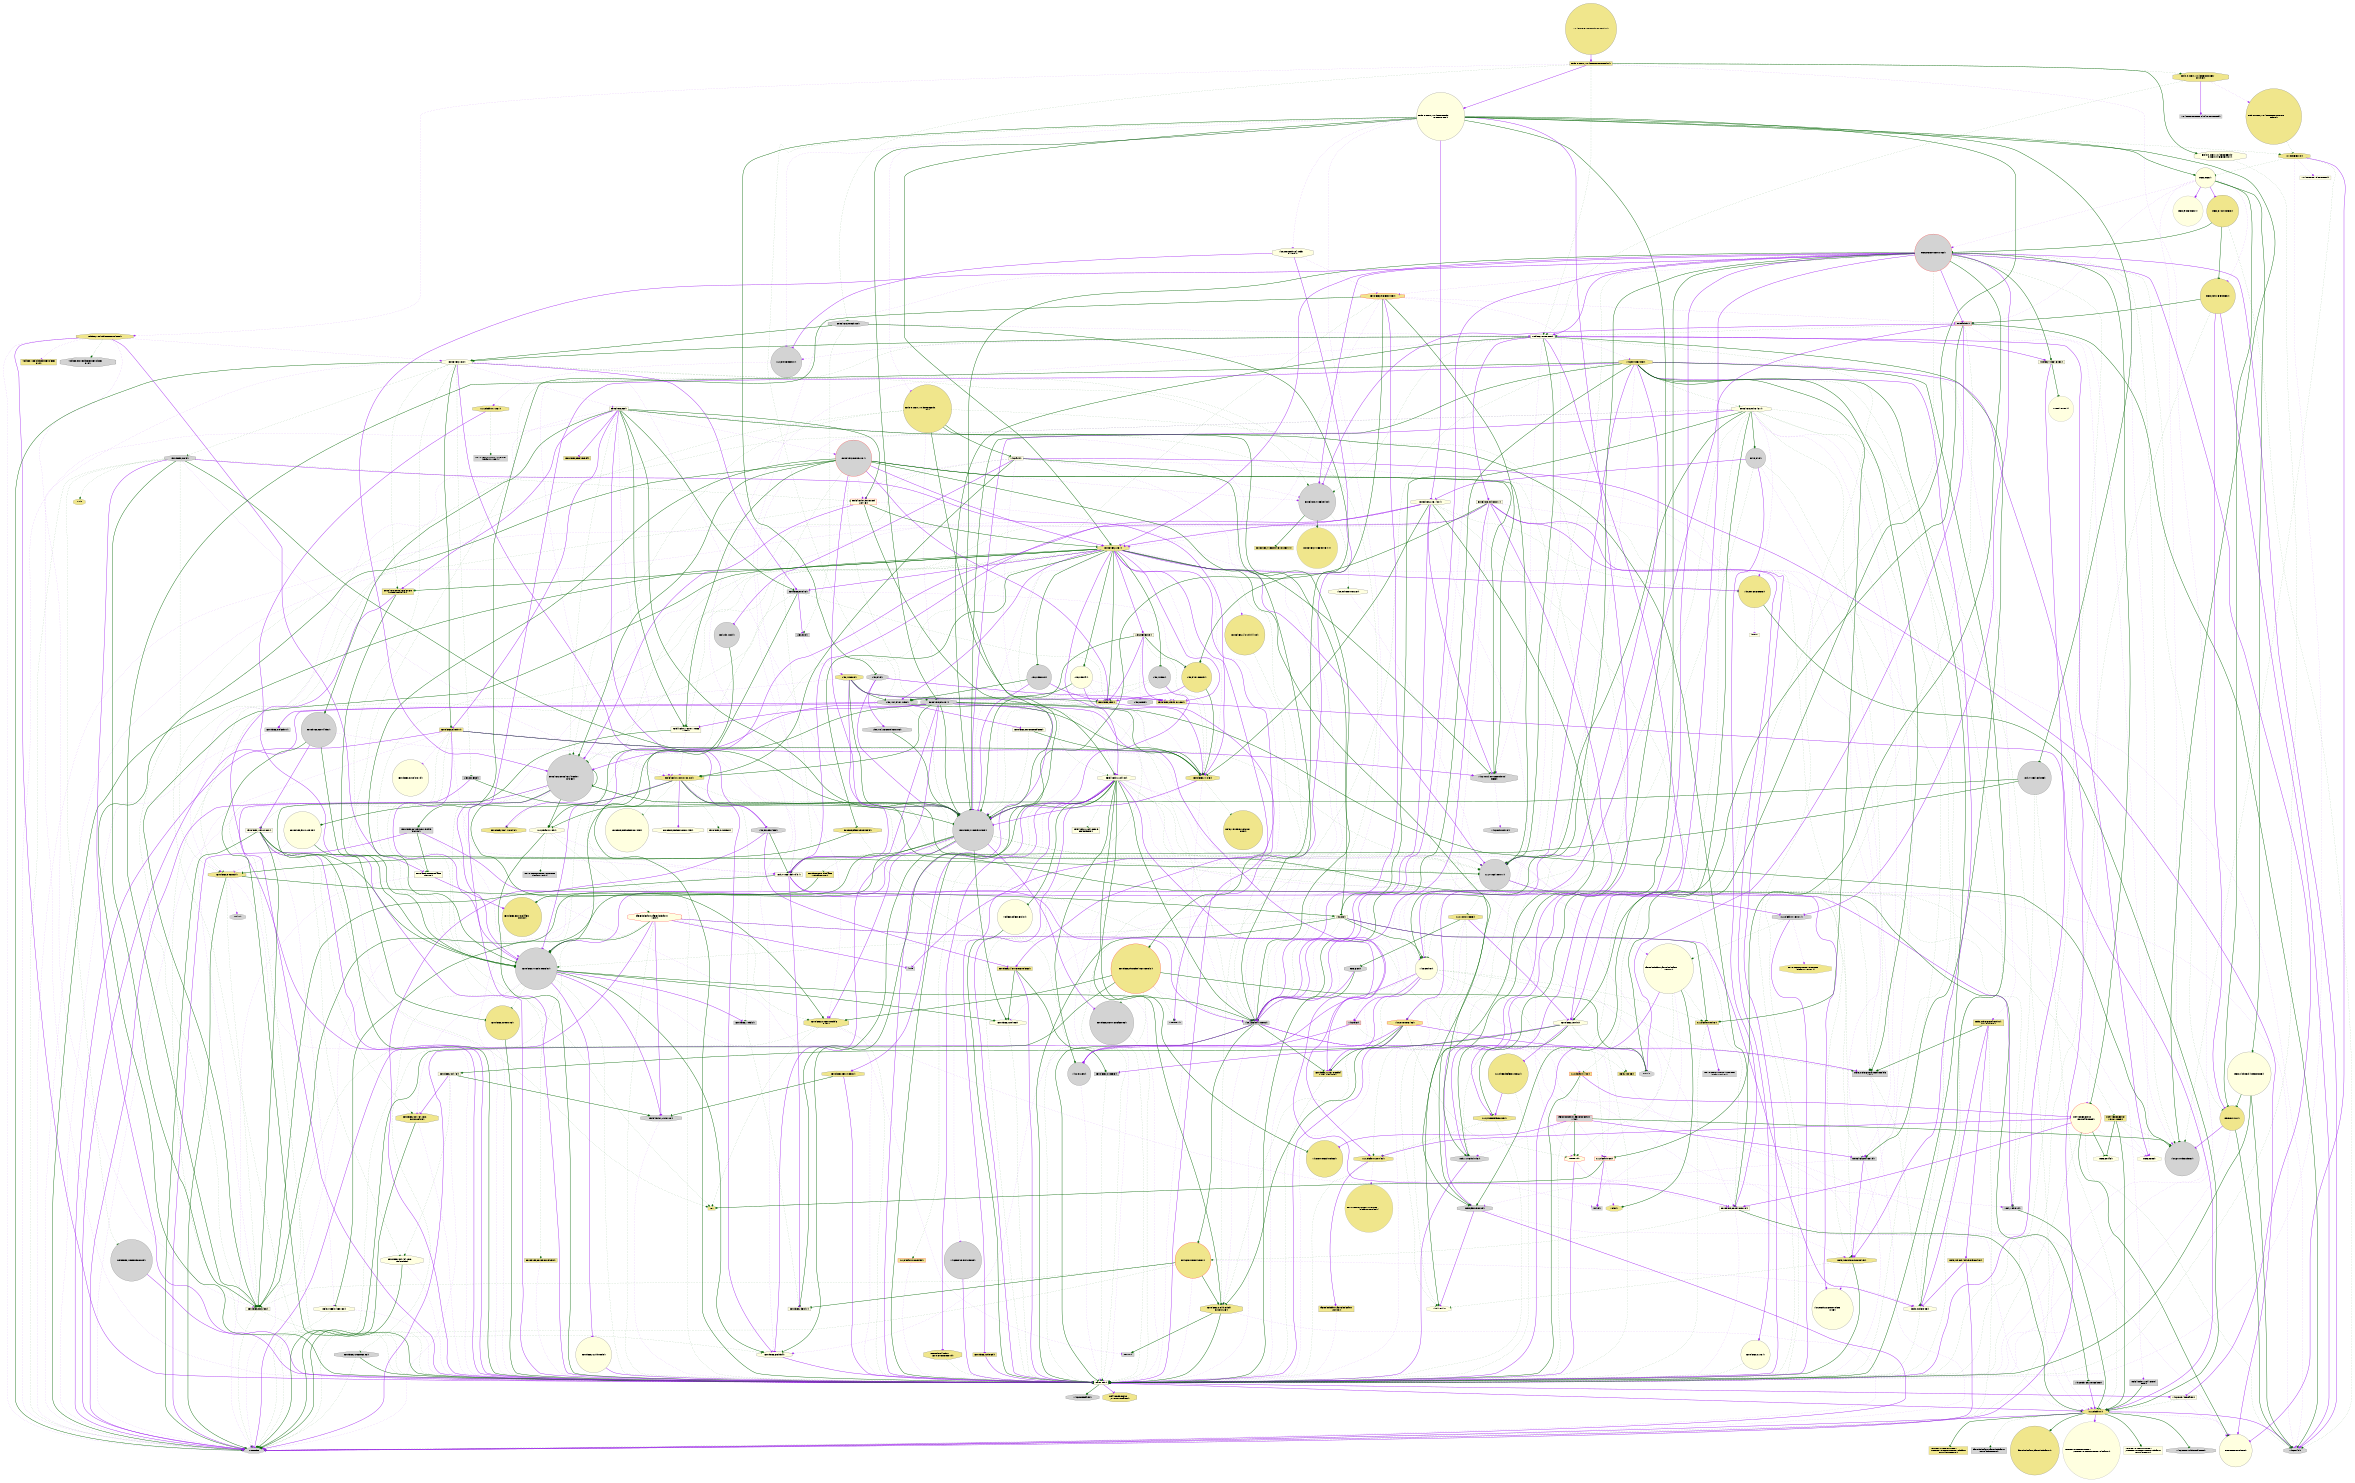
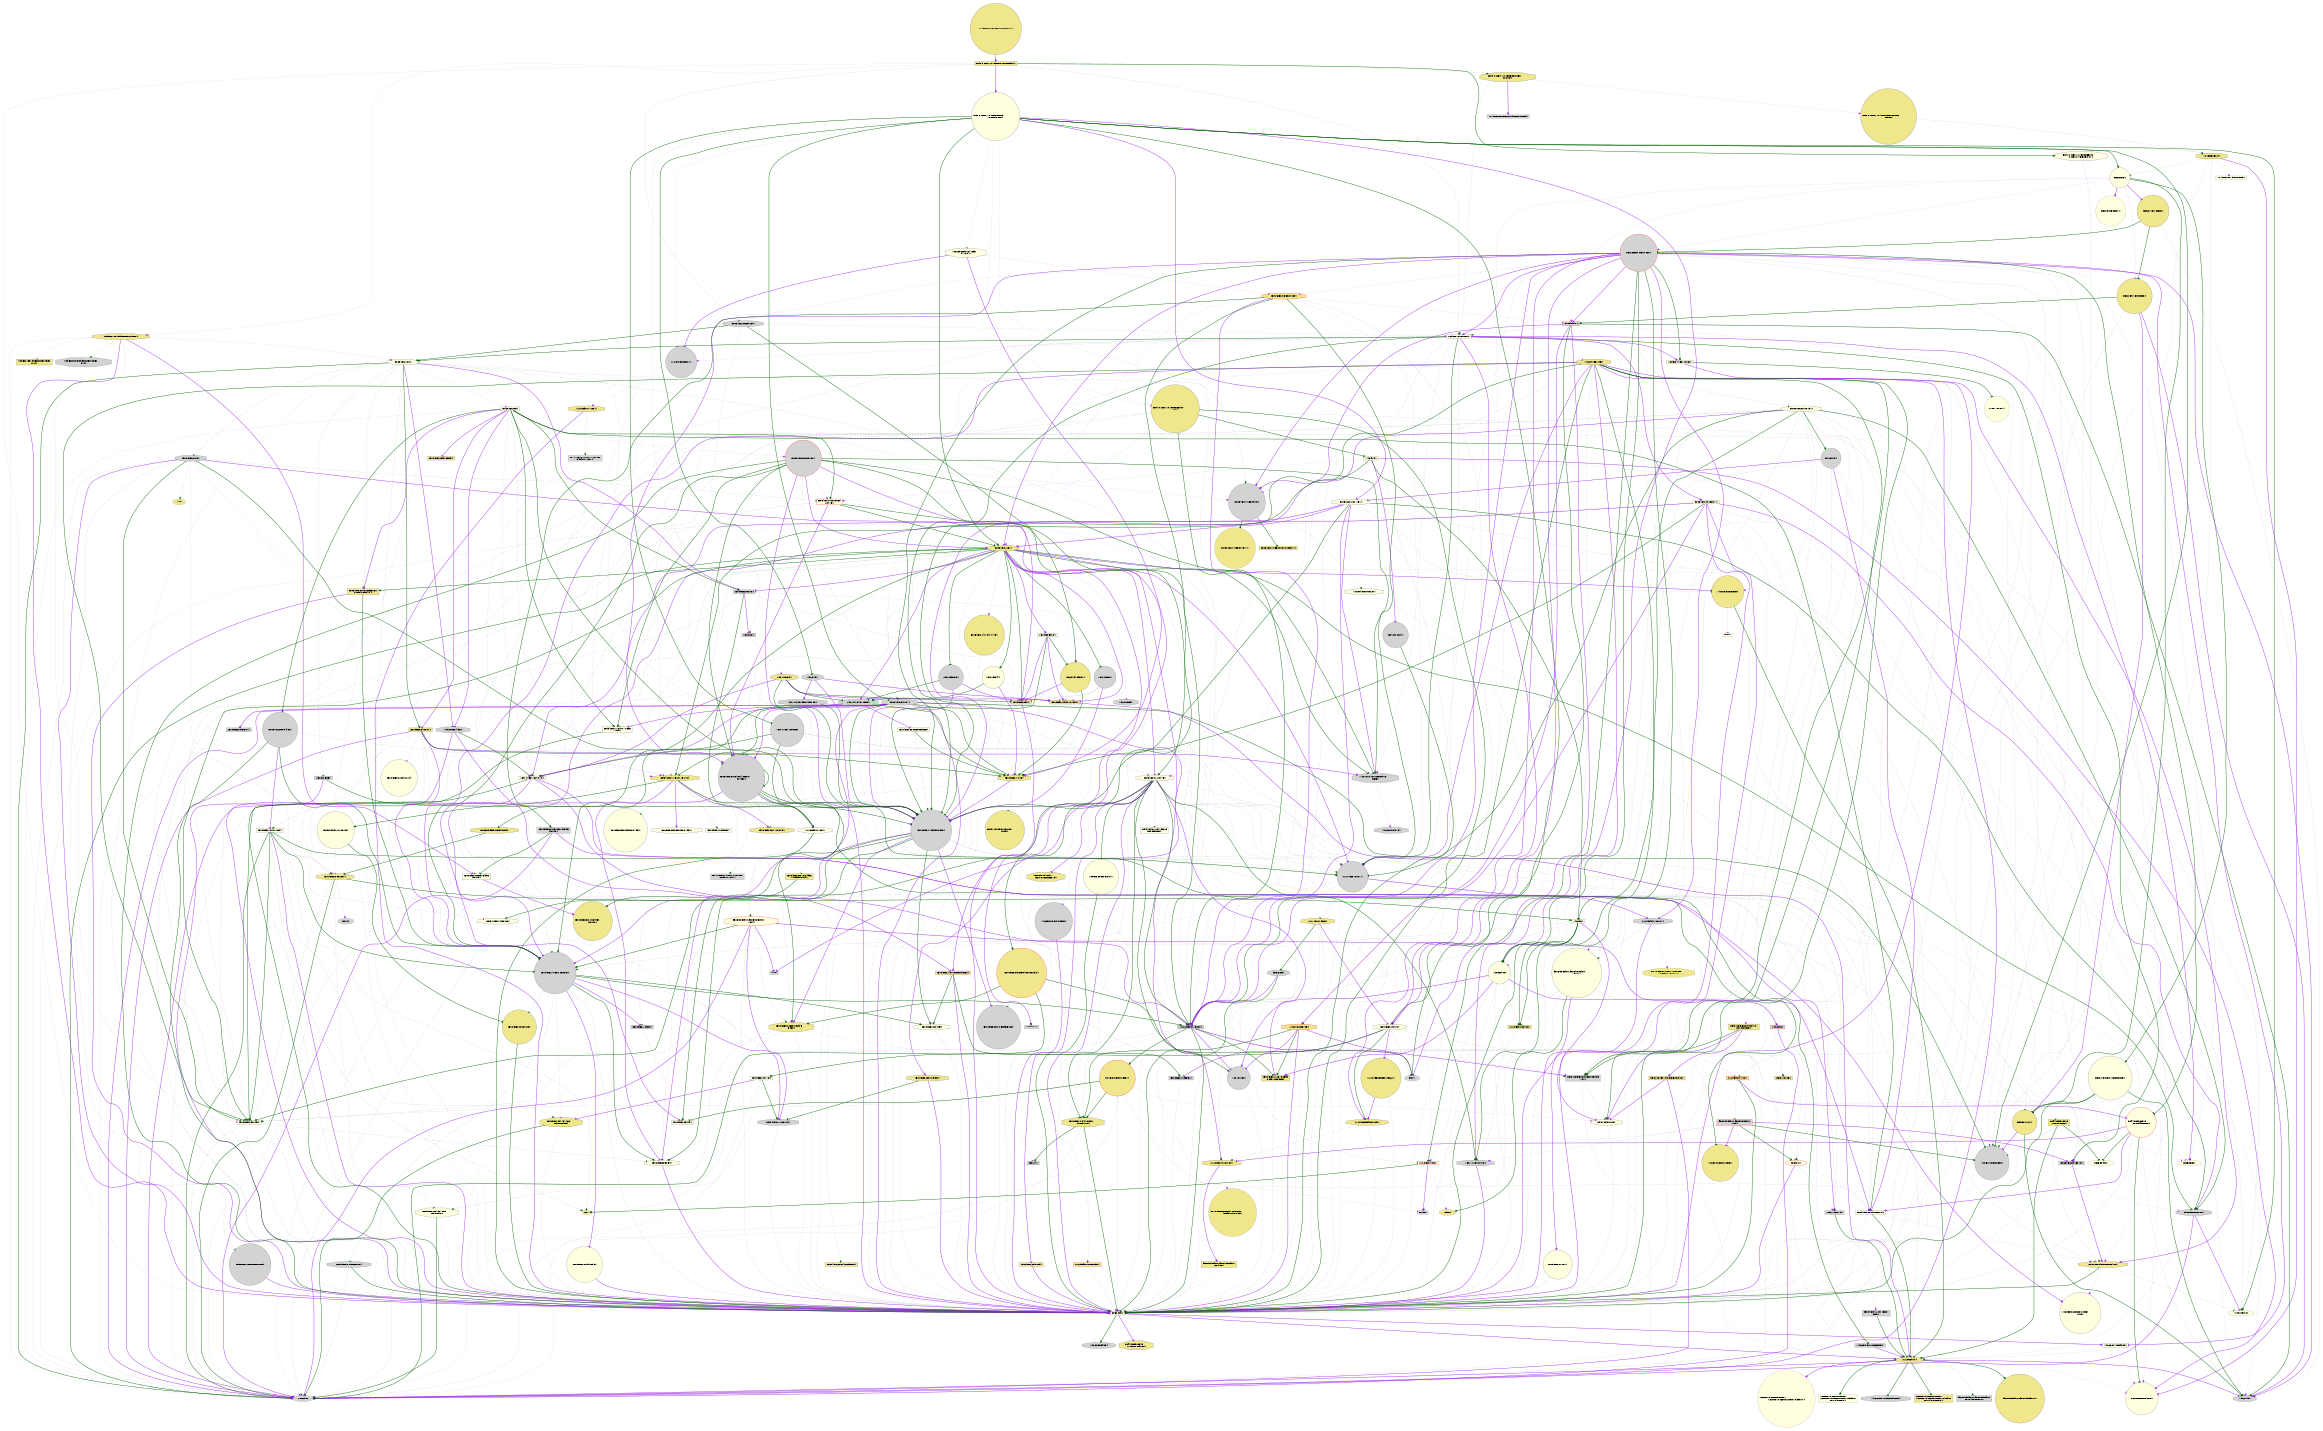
(661, 863) -> (636, 800)
(1720, 1074) -> none
(1472, 1248) -> (1480, 1186)
